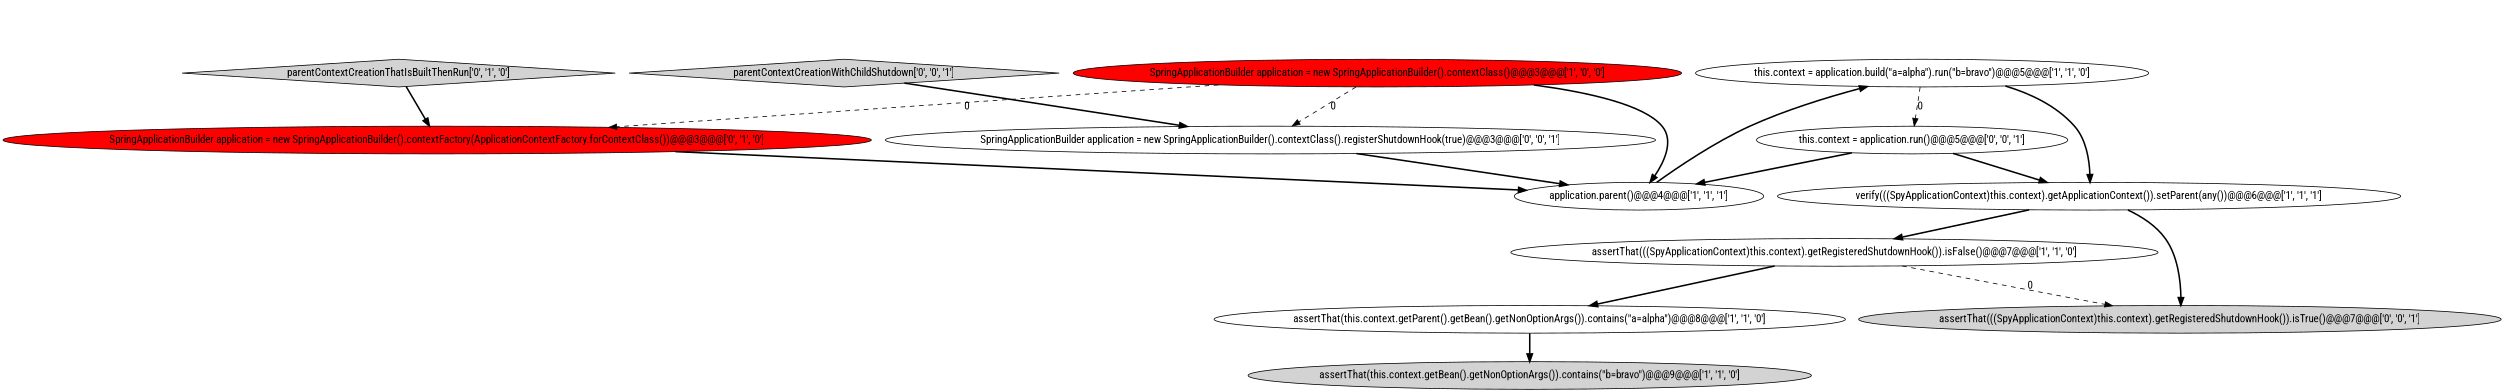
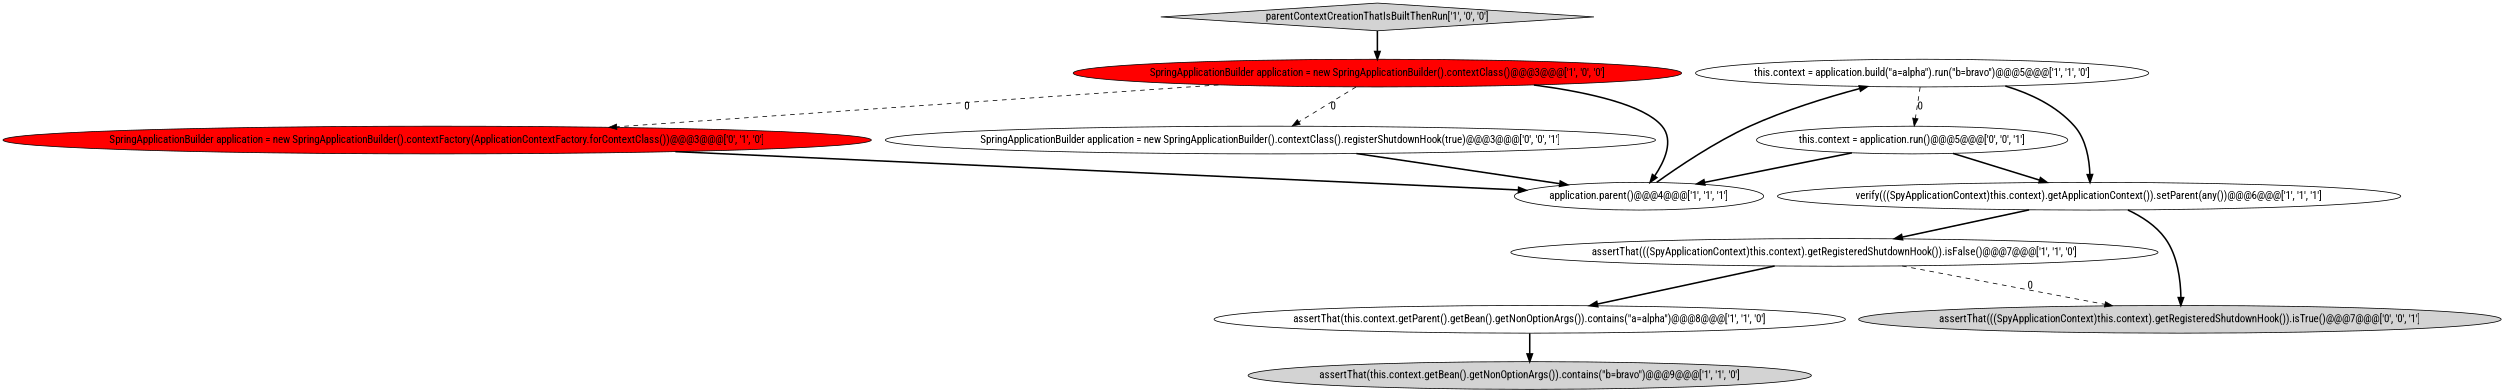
none -> (1377, 17)
(399, 73) -> none
(844, 73) -> none
